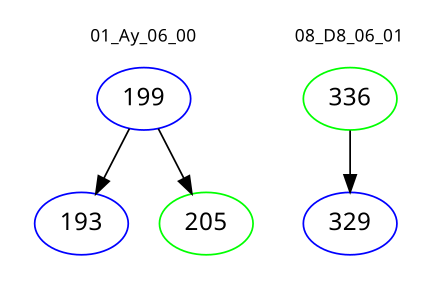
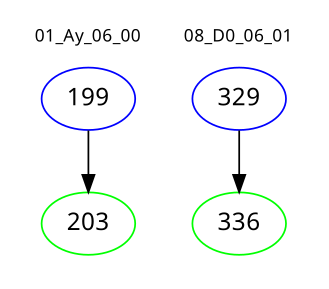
(350, 37) -> (239, 37)
(350, 153) -> (239, 153)
(81, 224) -> none
(206, 224) -> (88, 224)
